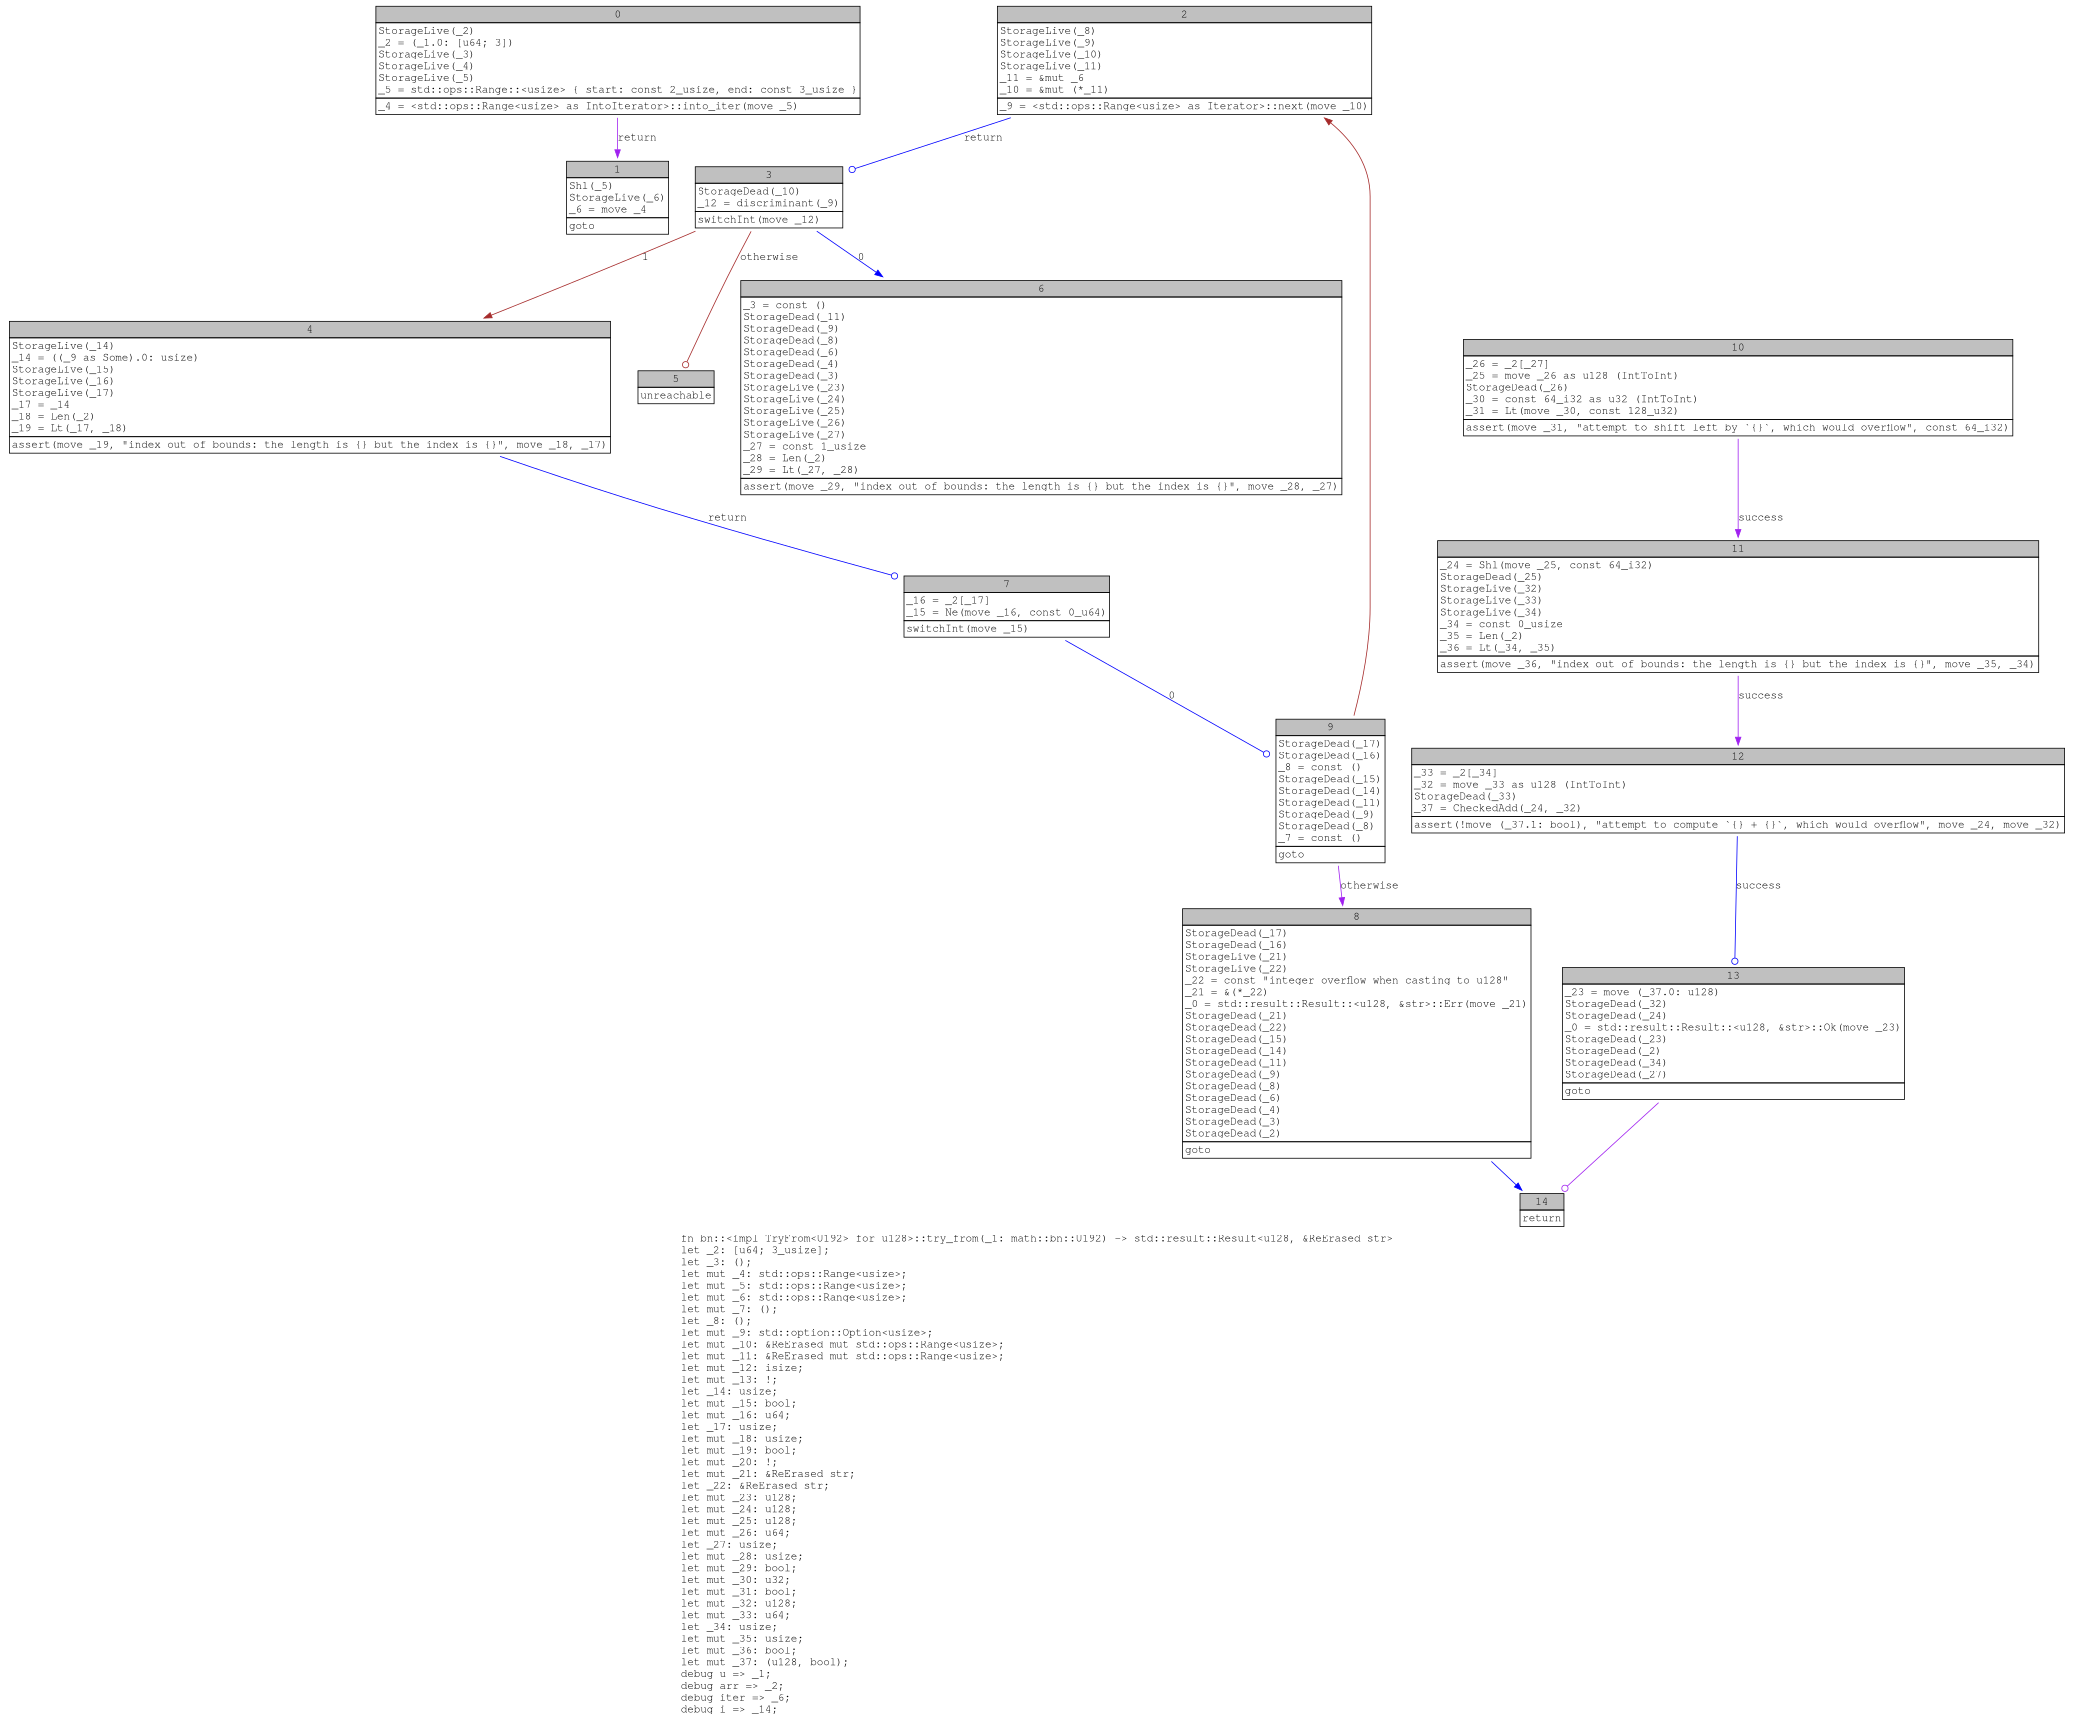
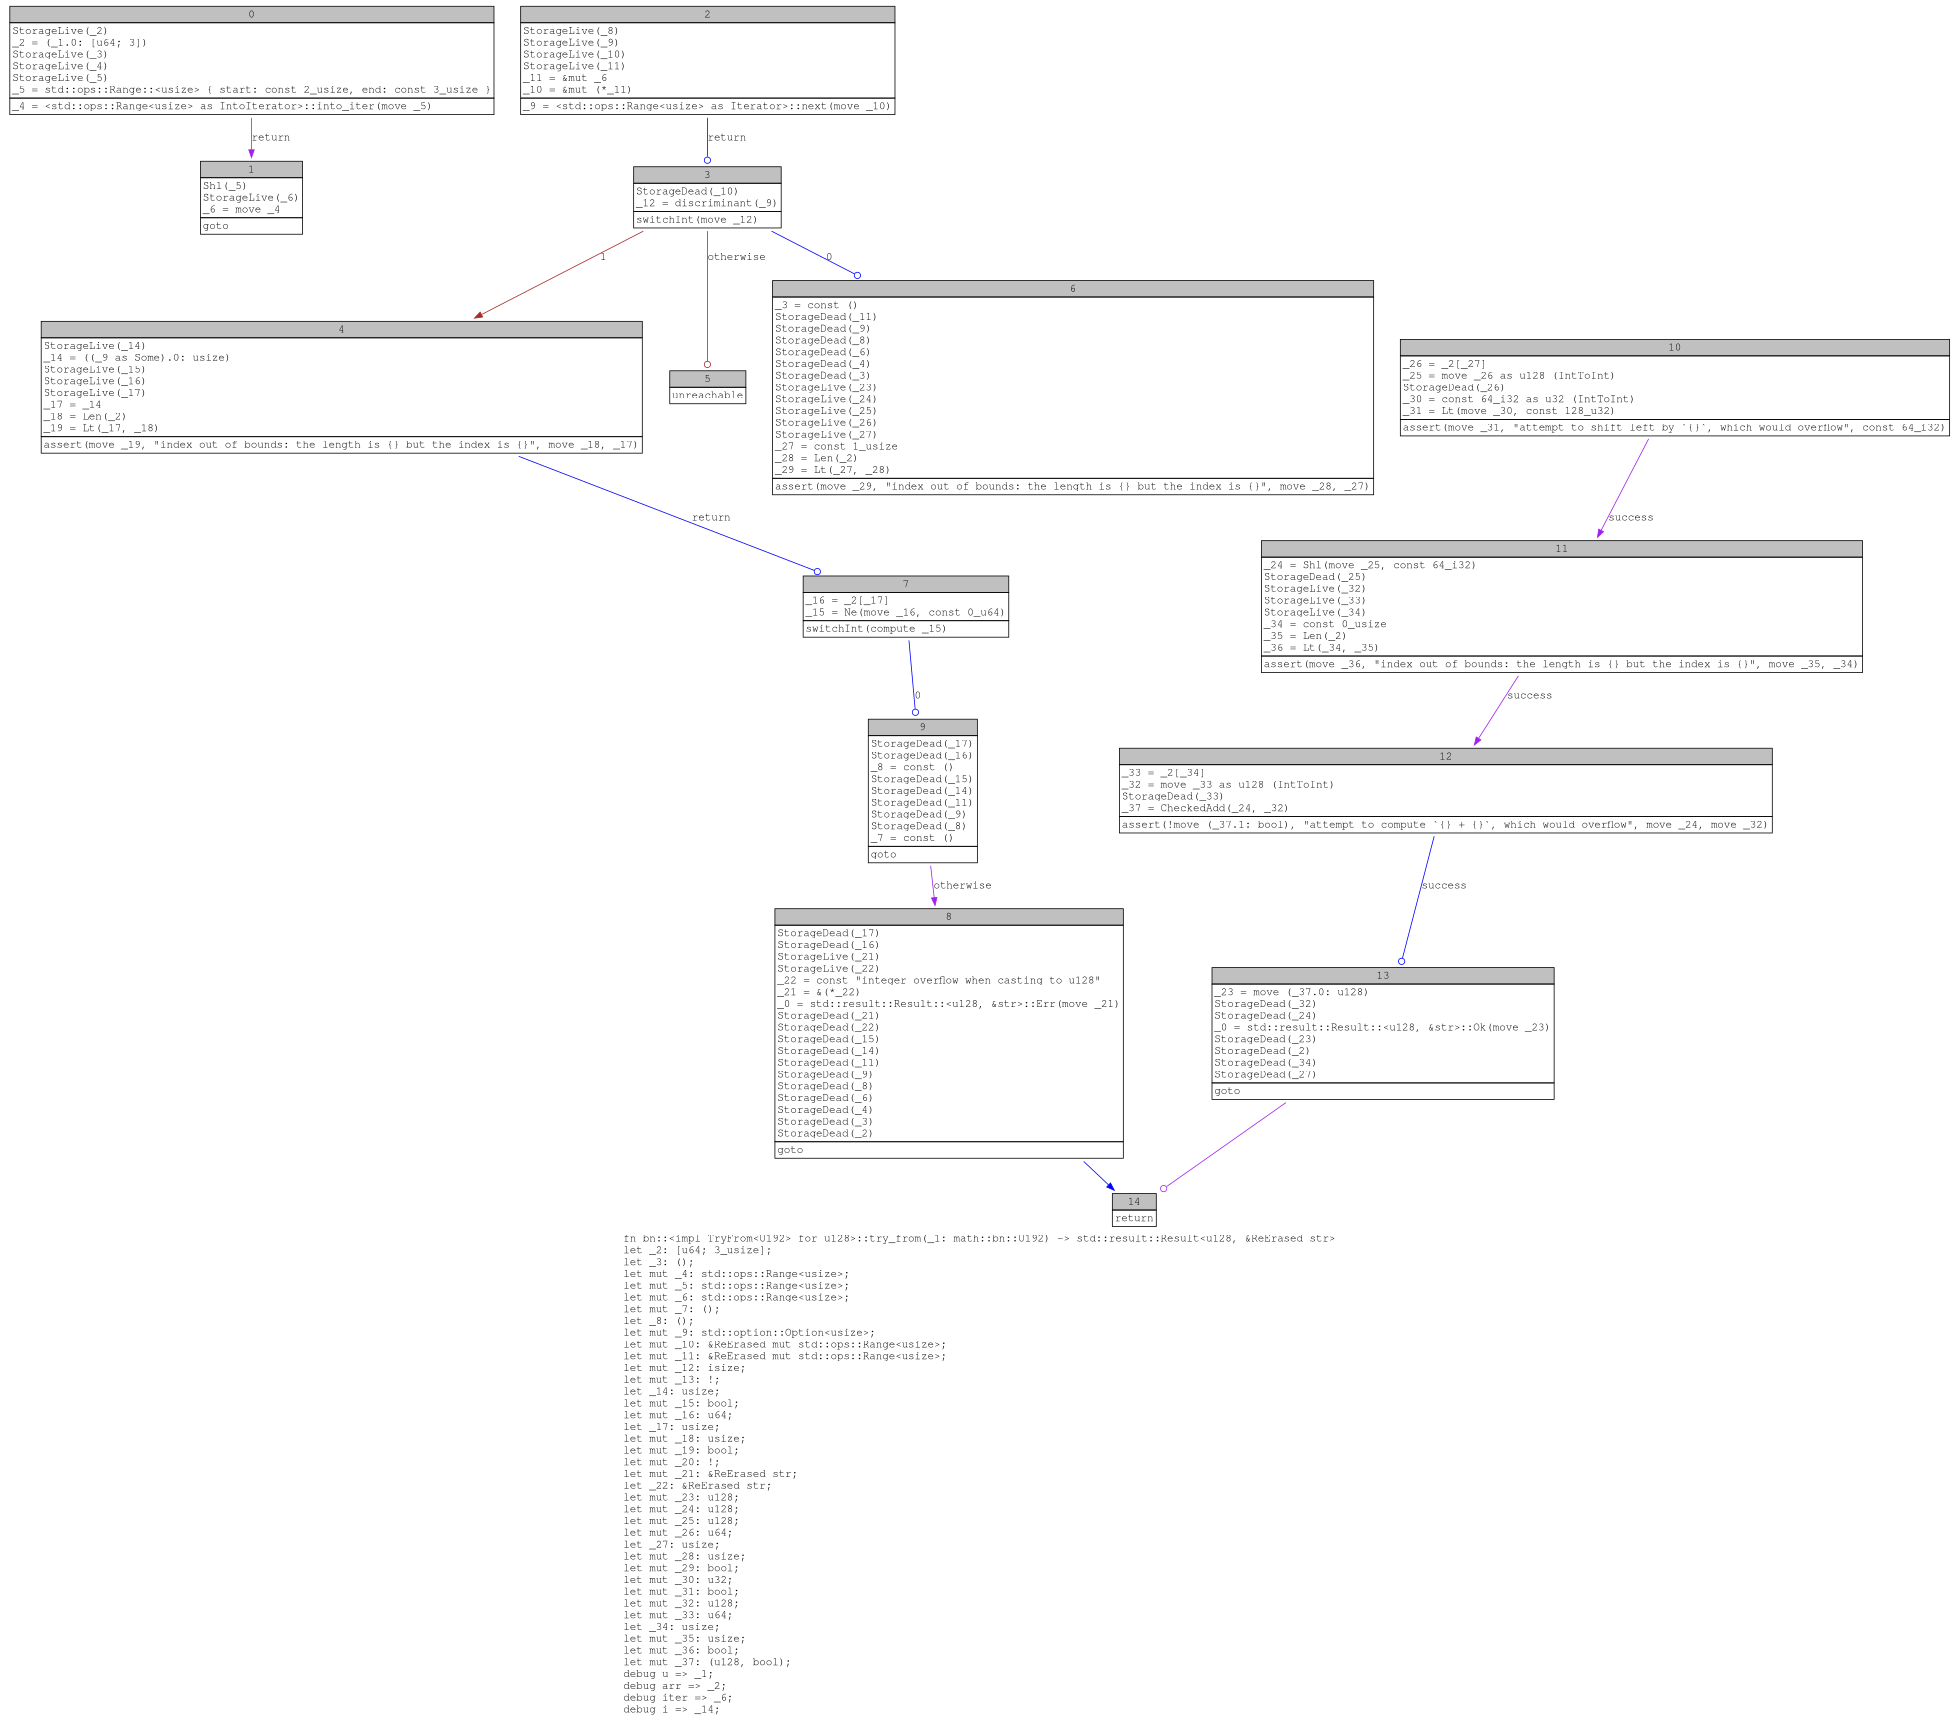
(846, 252) -> (813, 253)
(1370, 414) -> none
(968, 629) -> (877, 629)
